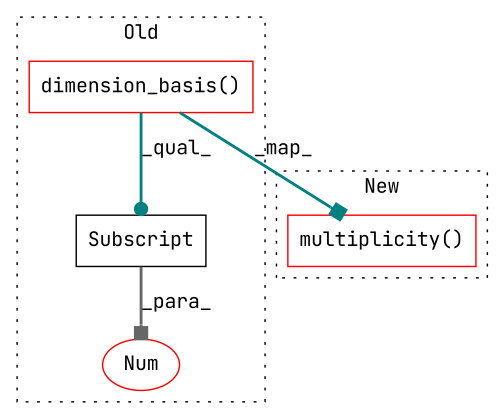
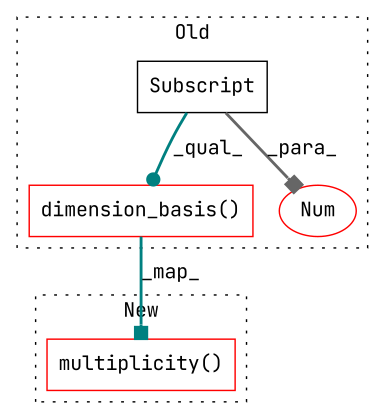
(141, 158) -> (170, 143)
